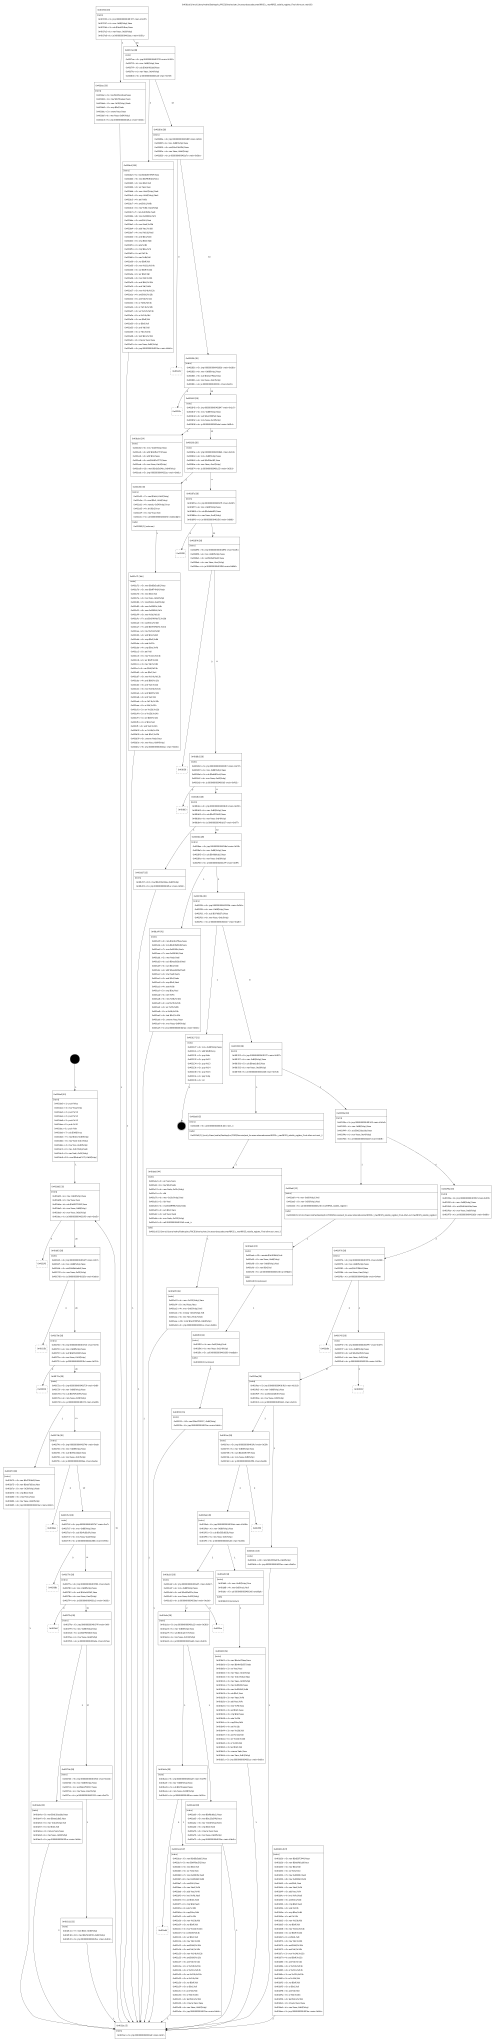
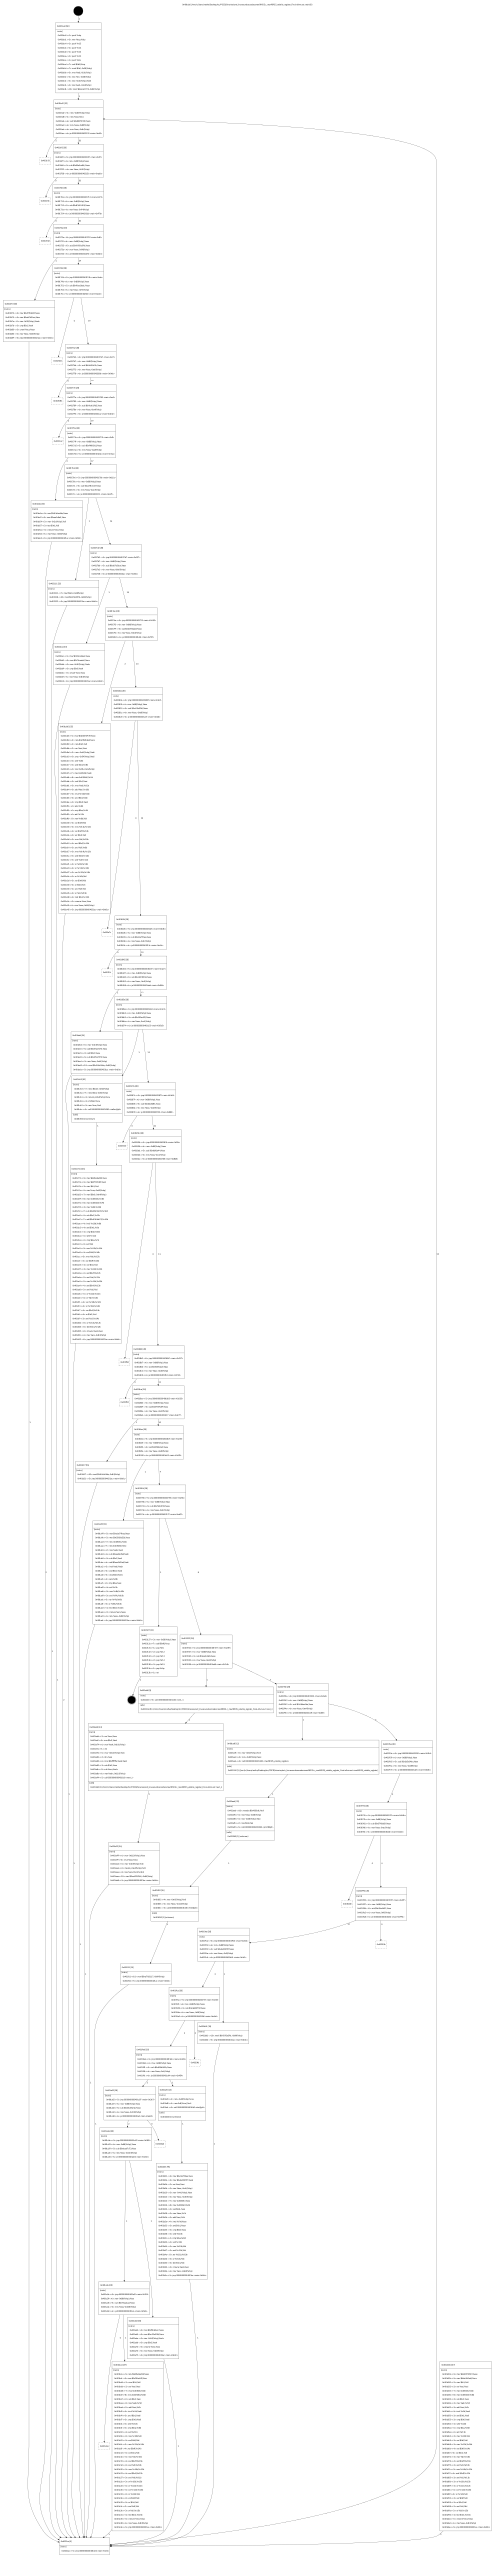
none -> (103, 521)
none -> (68, 1805)
